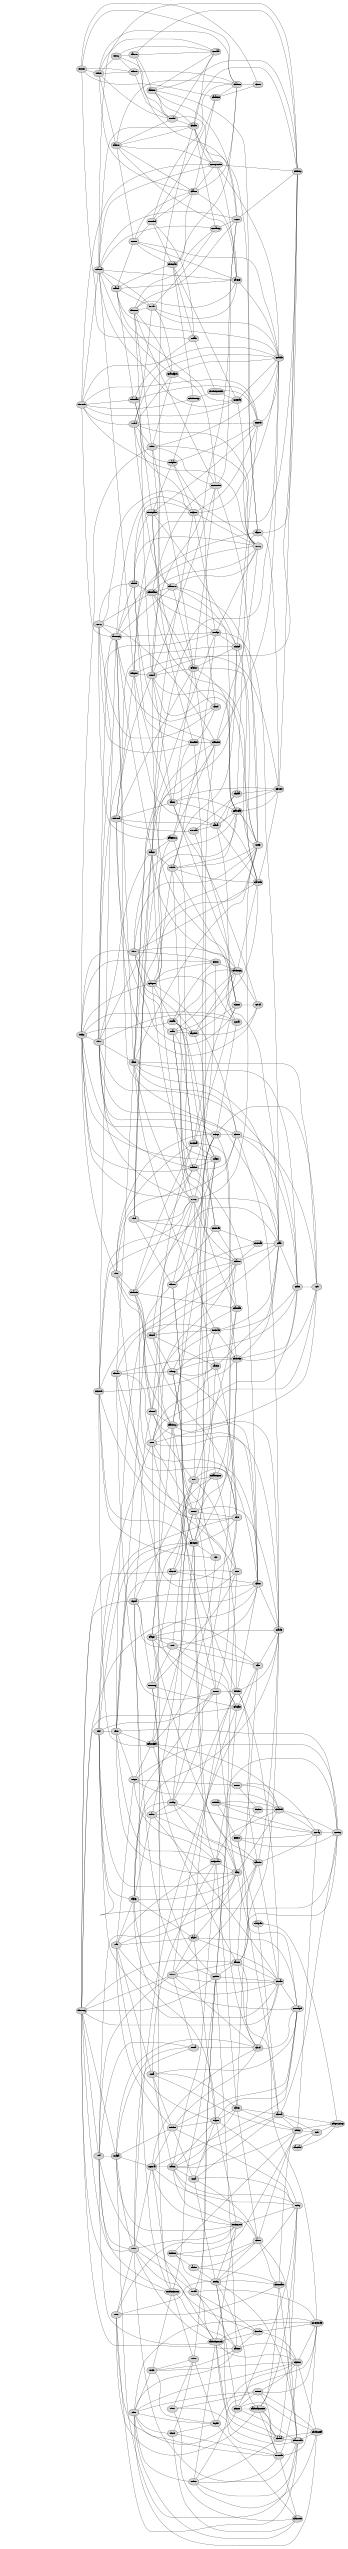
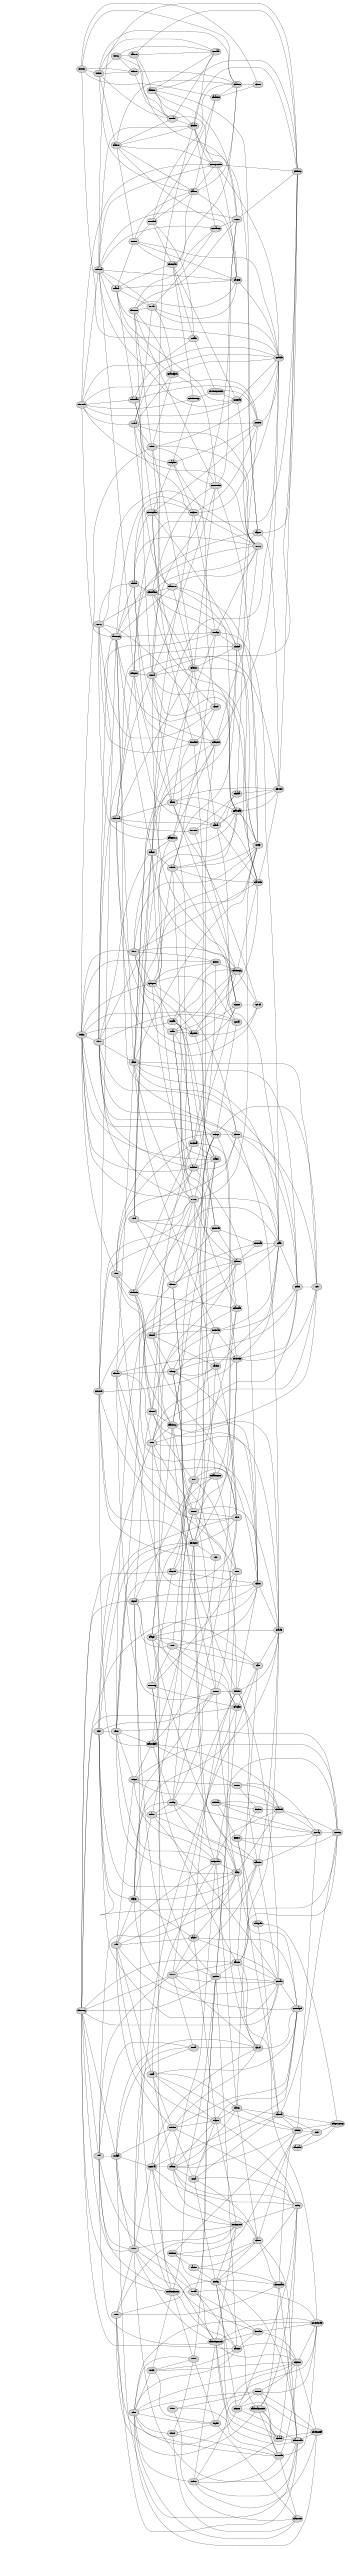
(258, 423) -> (258, 423)
(194, 831) -> (194, 831)
(173, 2010) -> (182, 2096)
(183, 2384) -> (146, 2366)
